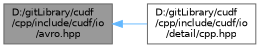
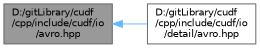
(202, 24) -> (202, 24)
